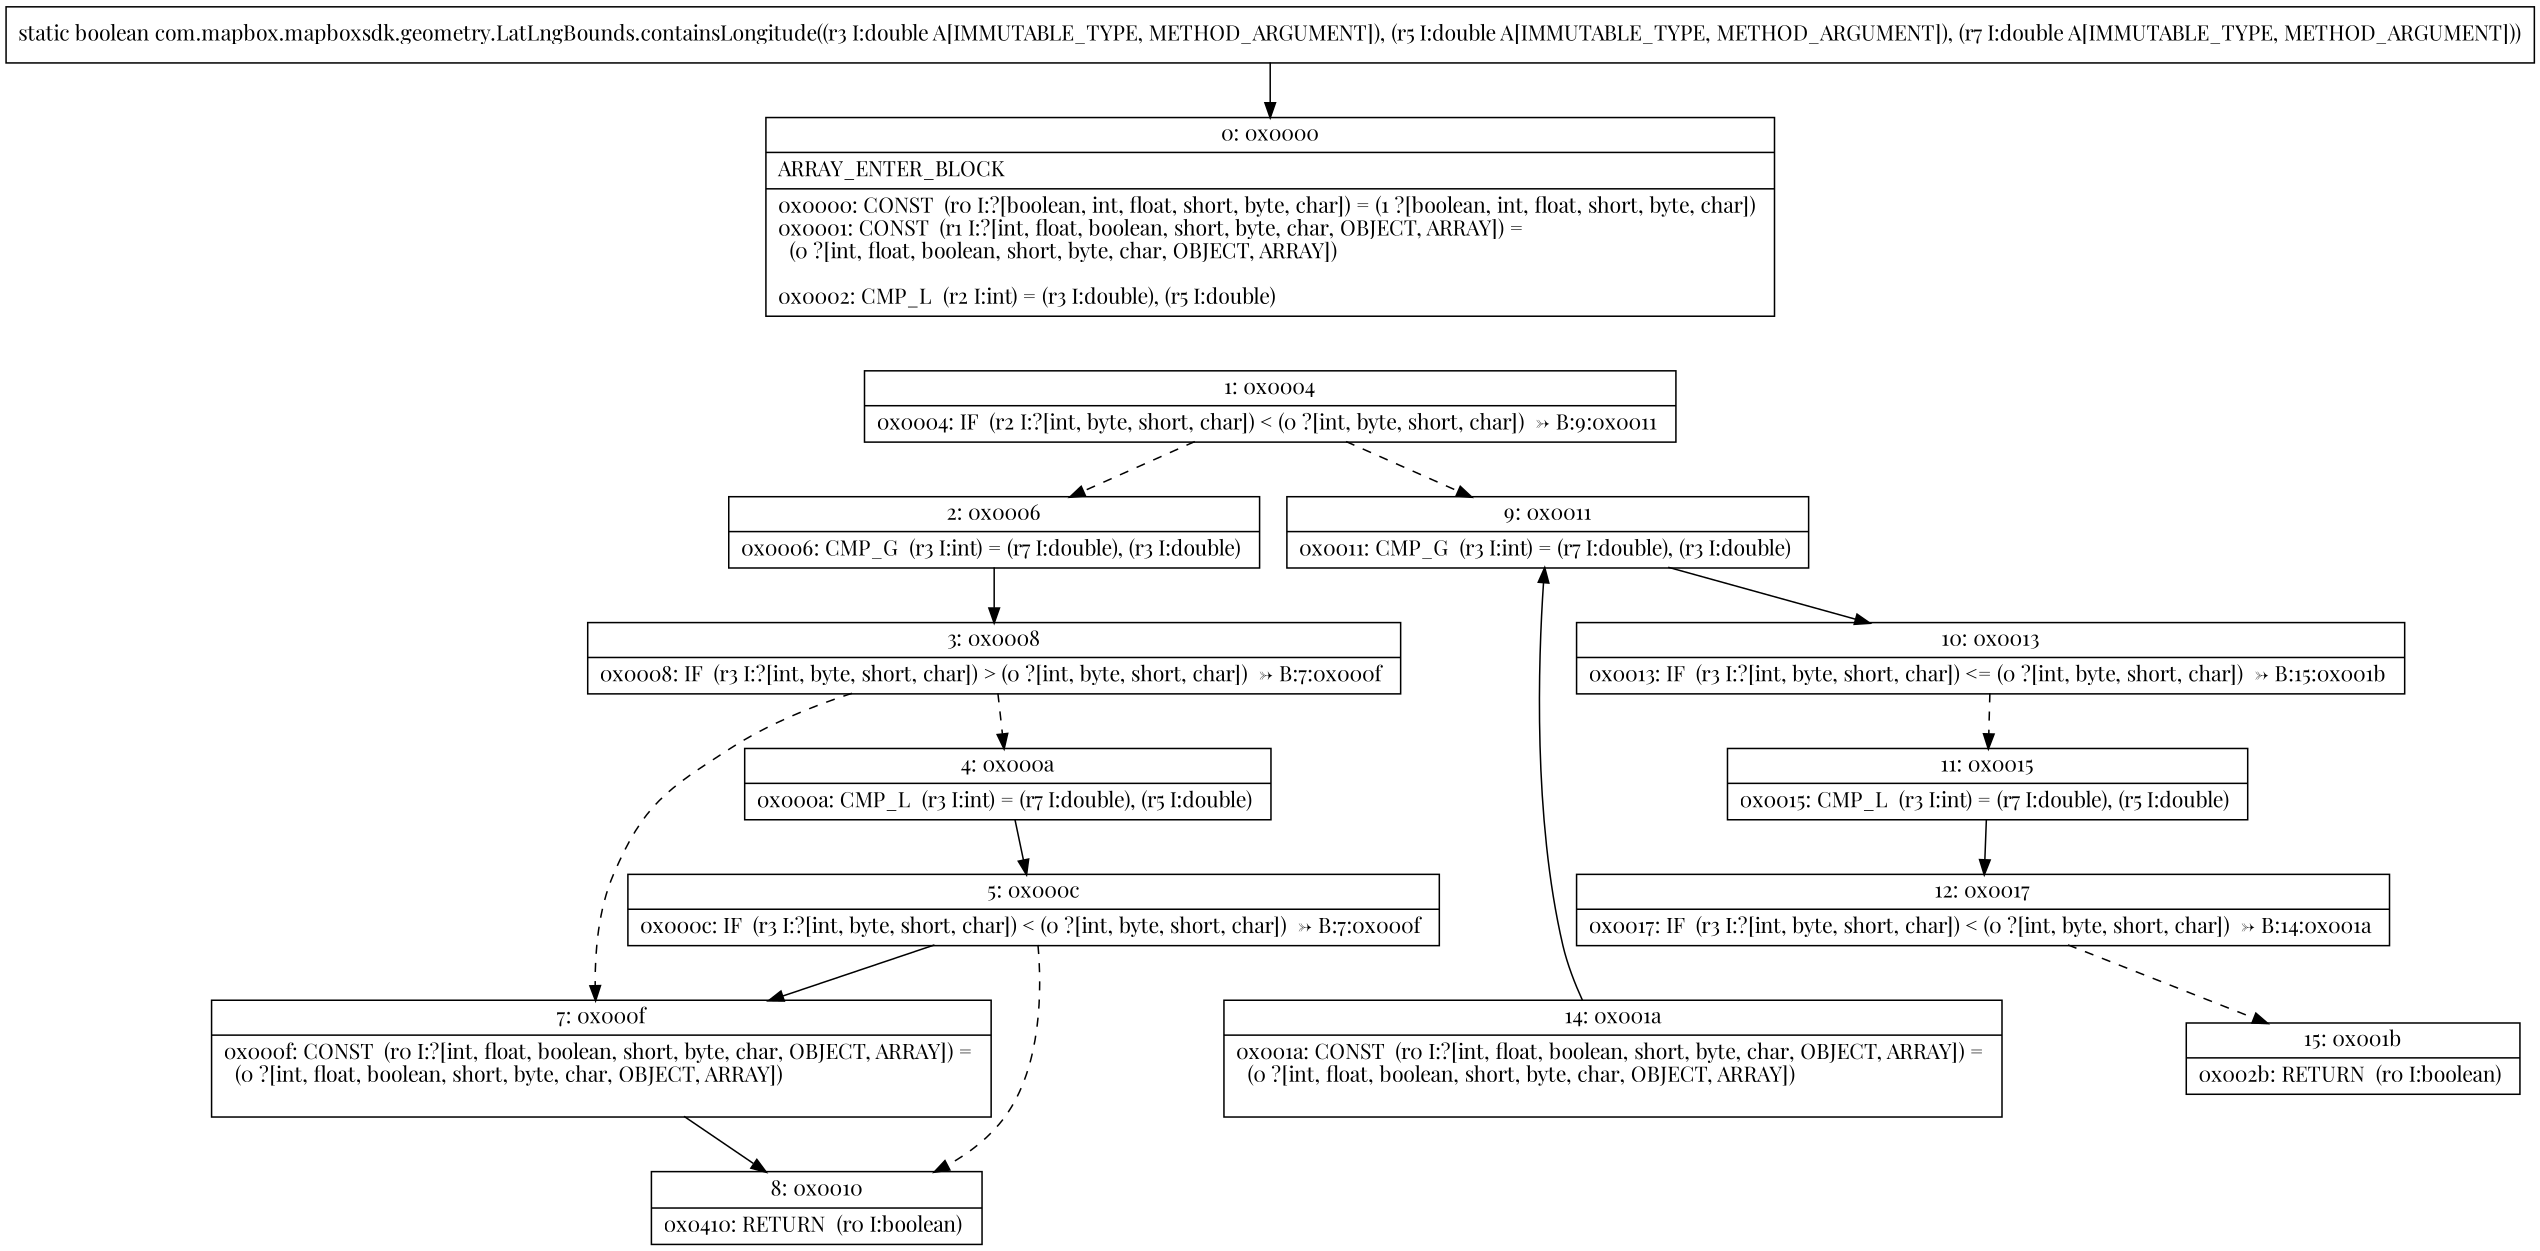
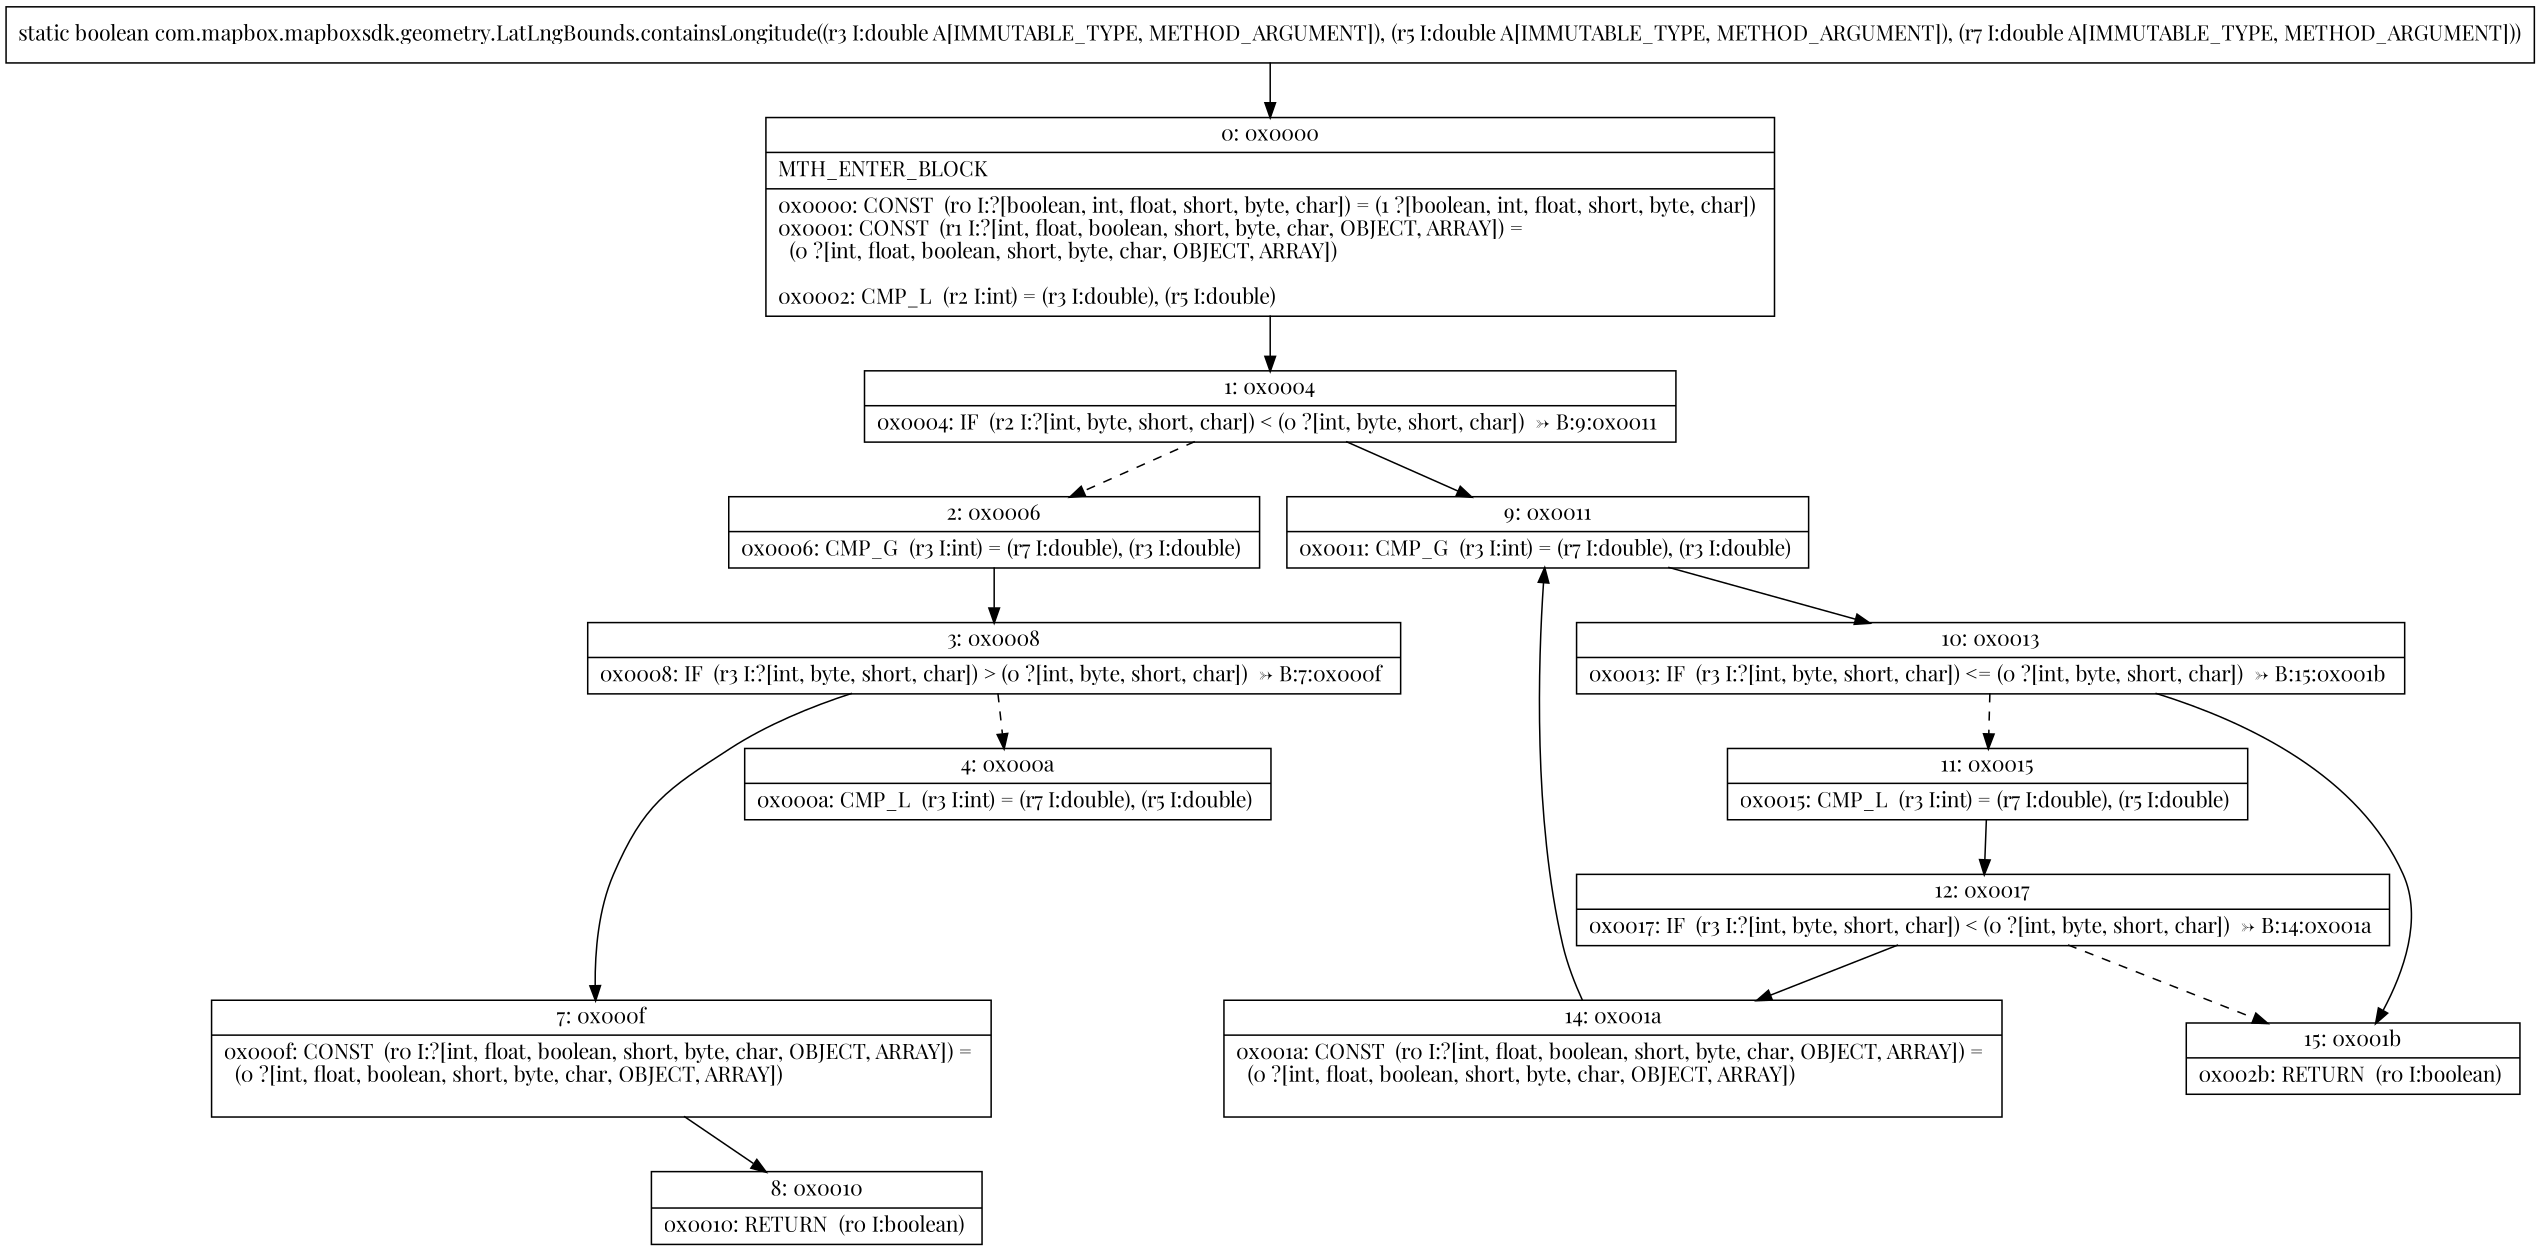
(892, 170) -> (883, 170)
none -> (1270, 336)
(1402, 466) -> (1402, 466)
(667, 793) -> (667, 793)
none -> (2353, 803)
(1034, 910) -> none
none -> (1834, 970)
(816, 1225) -> (817, 1225)
